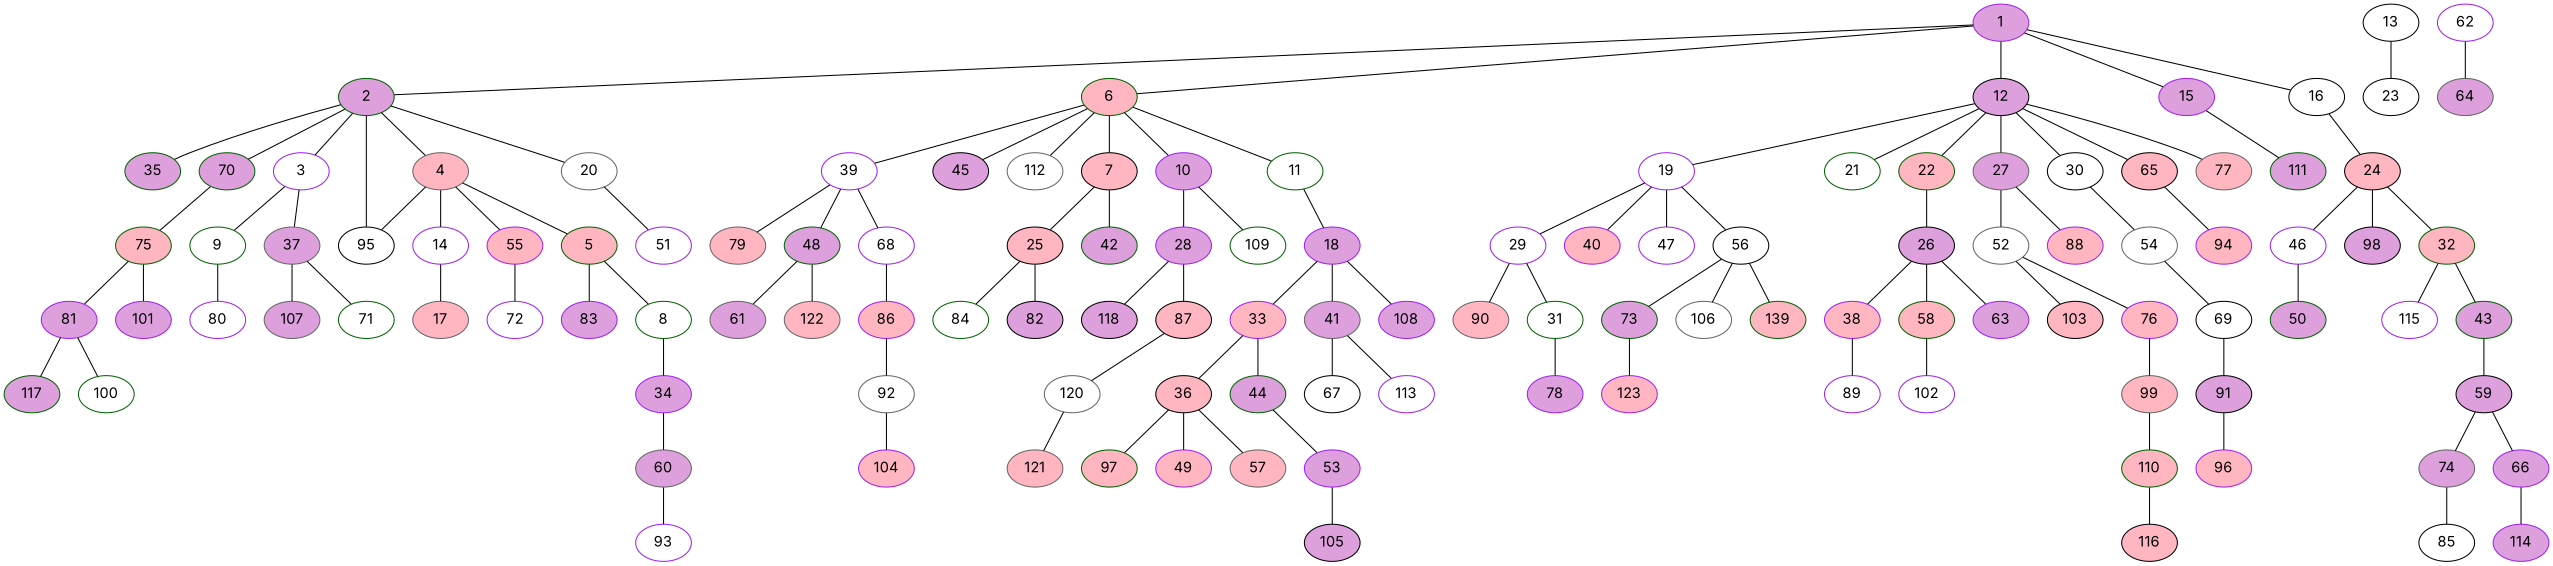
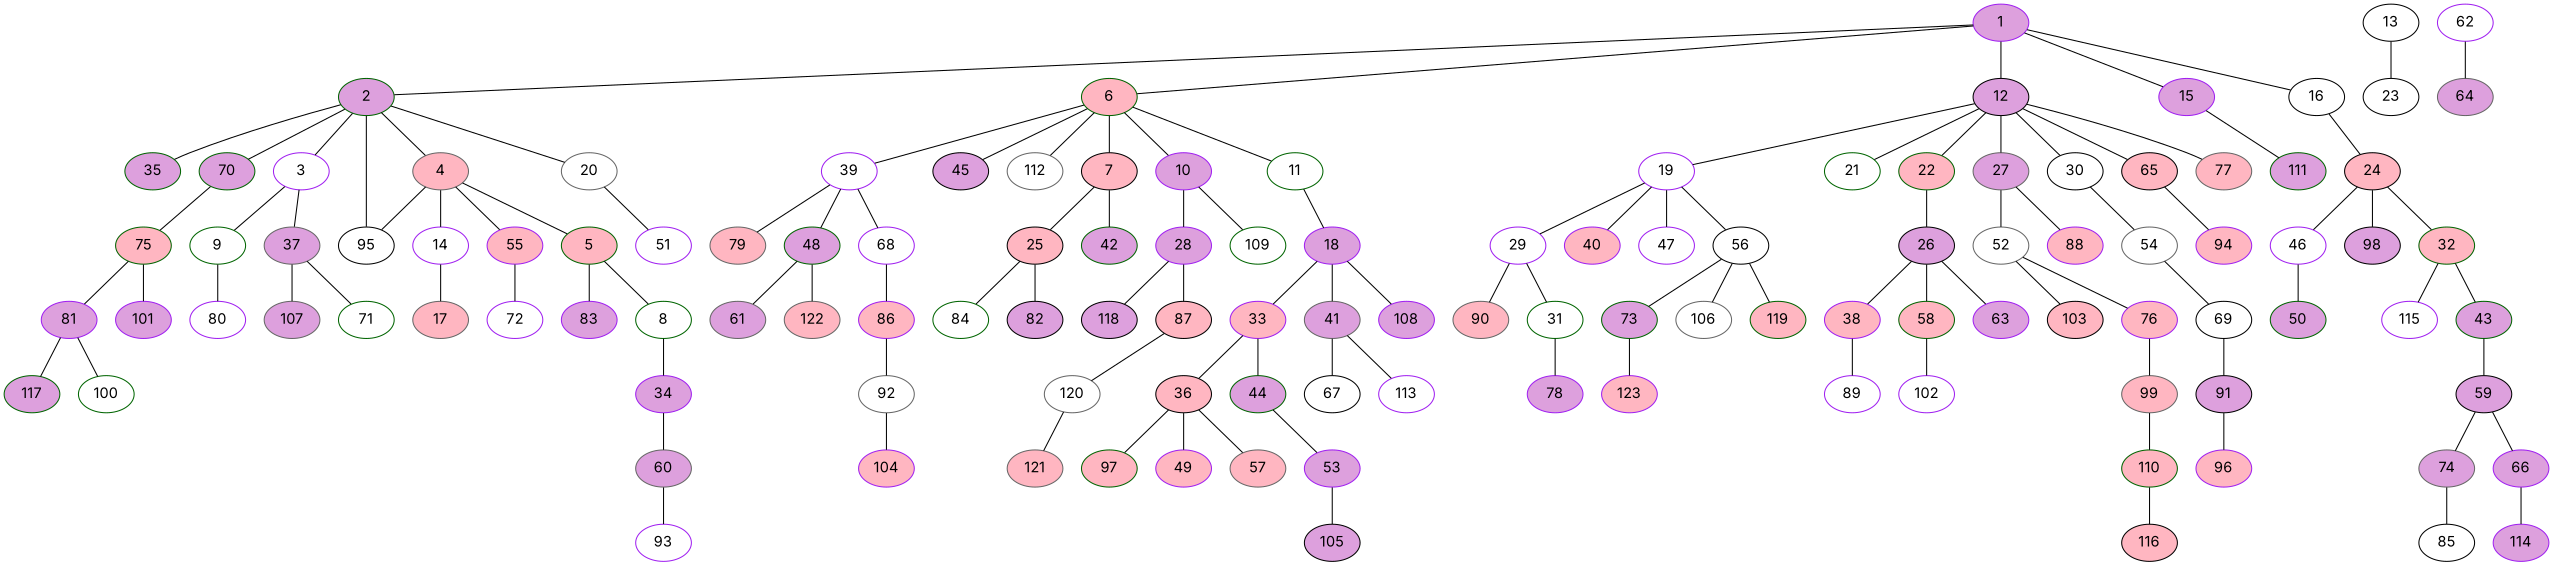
(1778, 320) -> (1778, 320)
